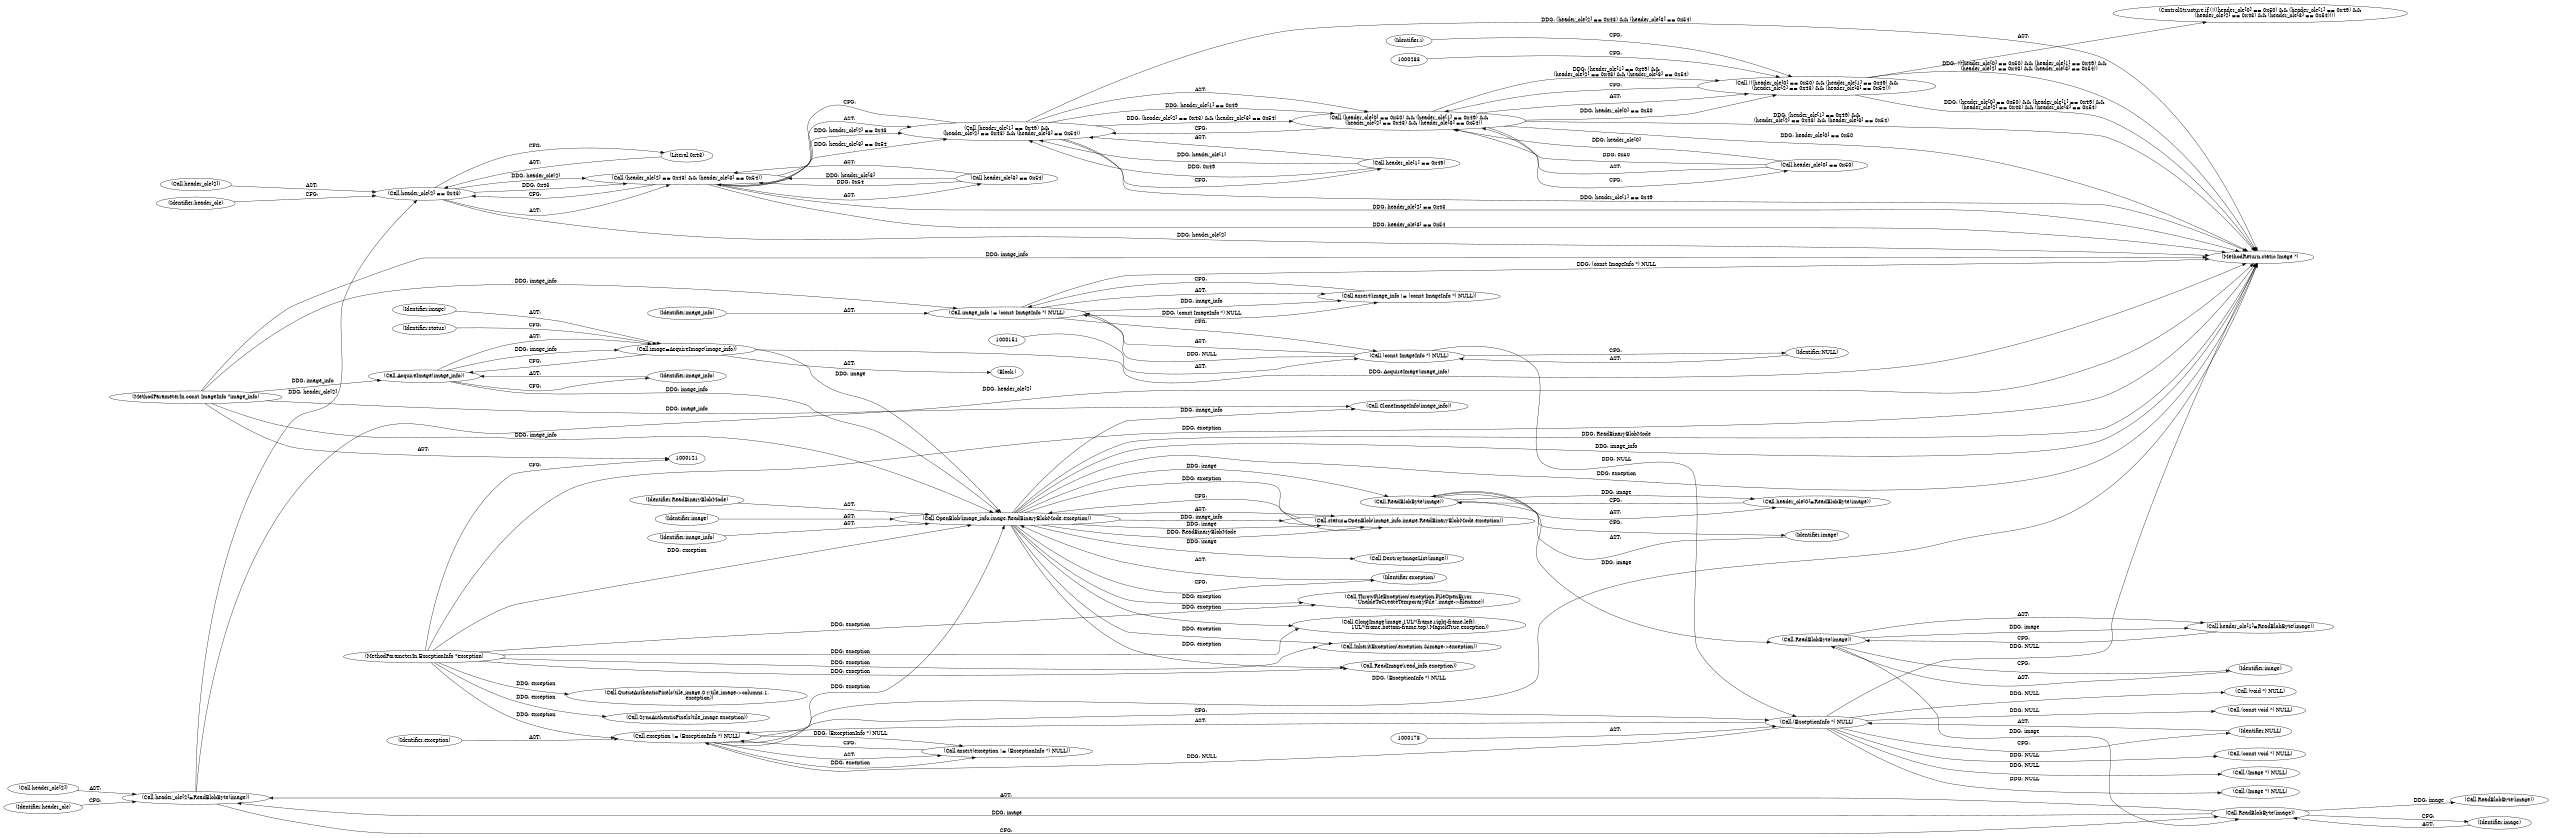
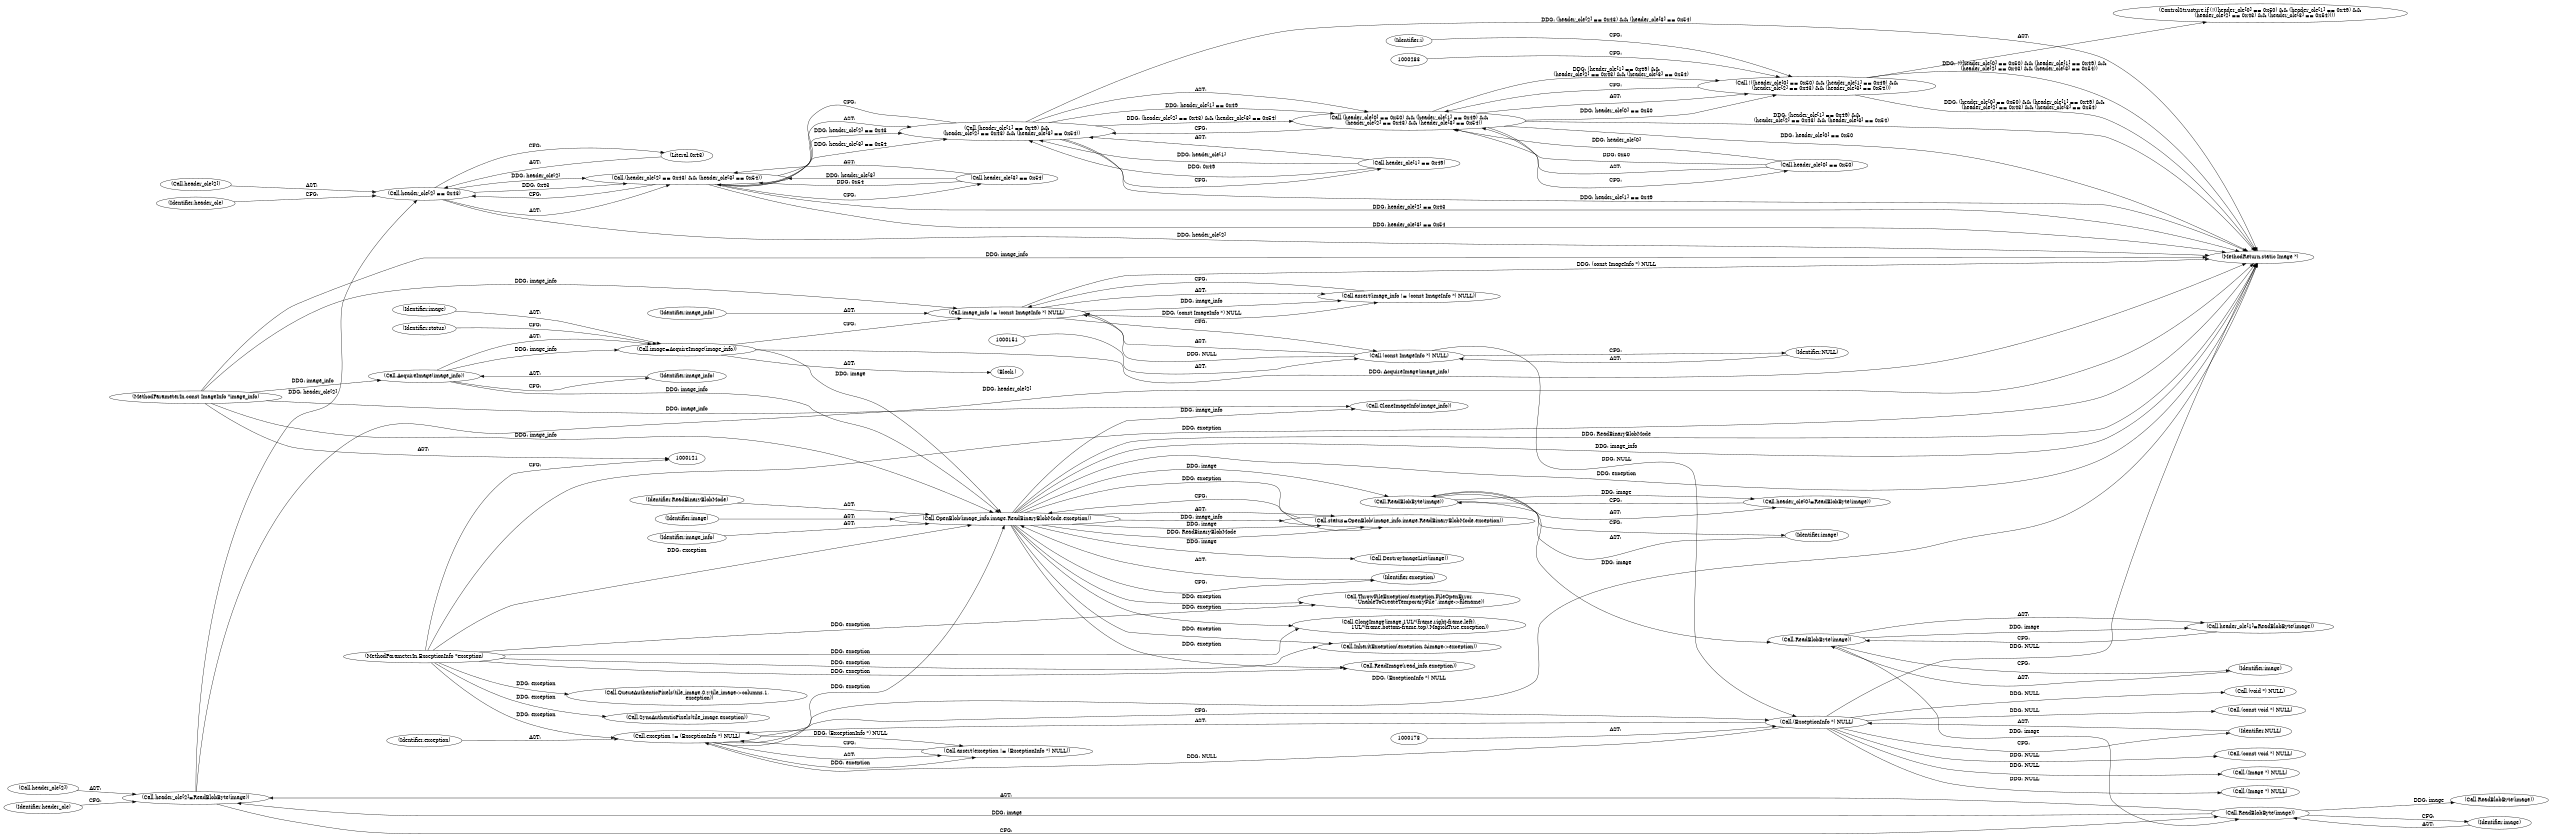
(850, 195) -> (850, 195)
(559, 364) -> (844, 332)
